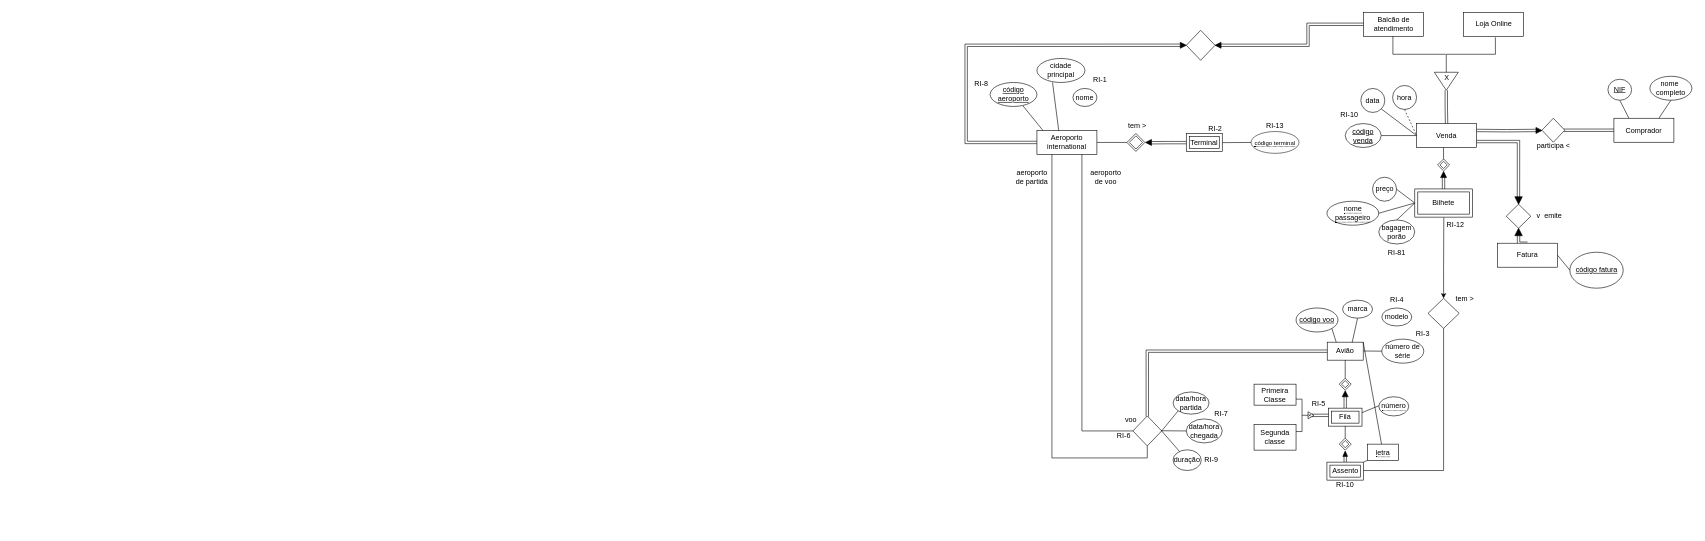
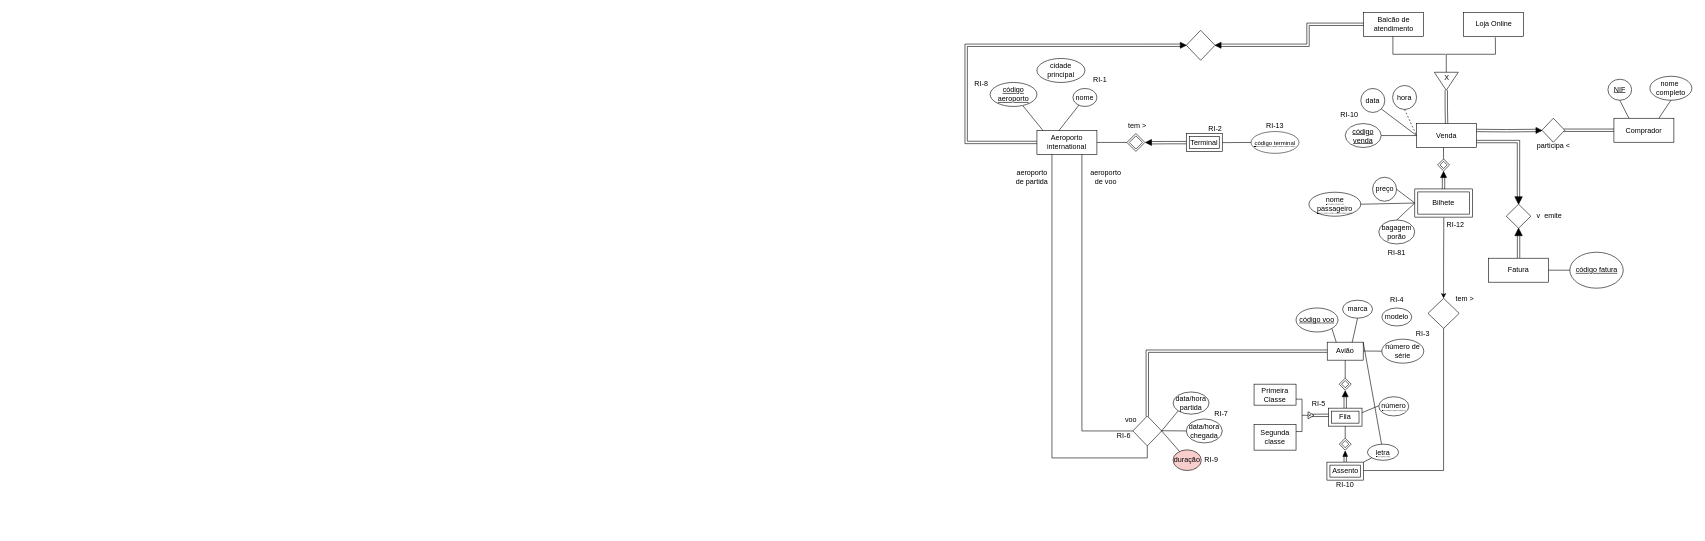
(1056, 107) -> (1074, 112)
(1353, 213) -> (1335, 204)
(1528, 255) -> (1519, 270)
(1383, 452) -> (1383, 452)
(1187, 460) -> (1187, 460)
